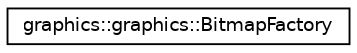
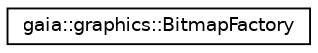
(179, 26) -> (159, 26)
